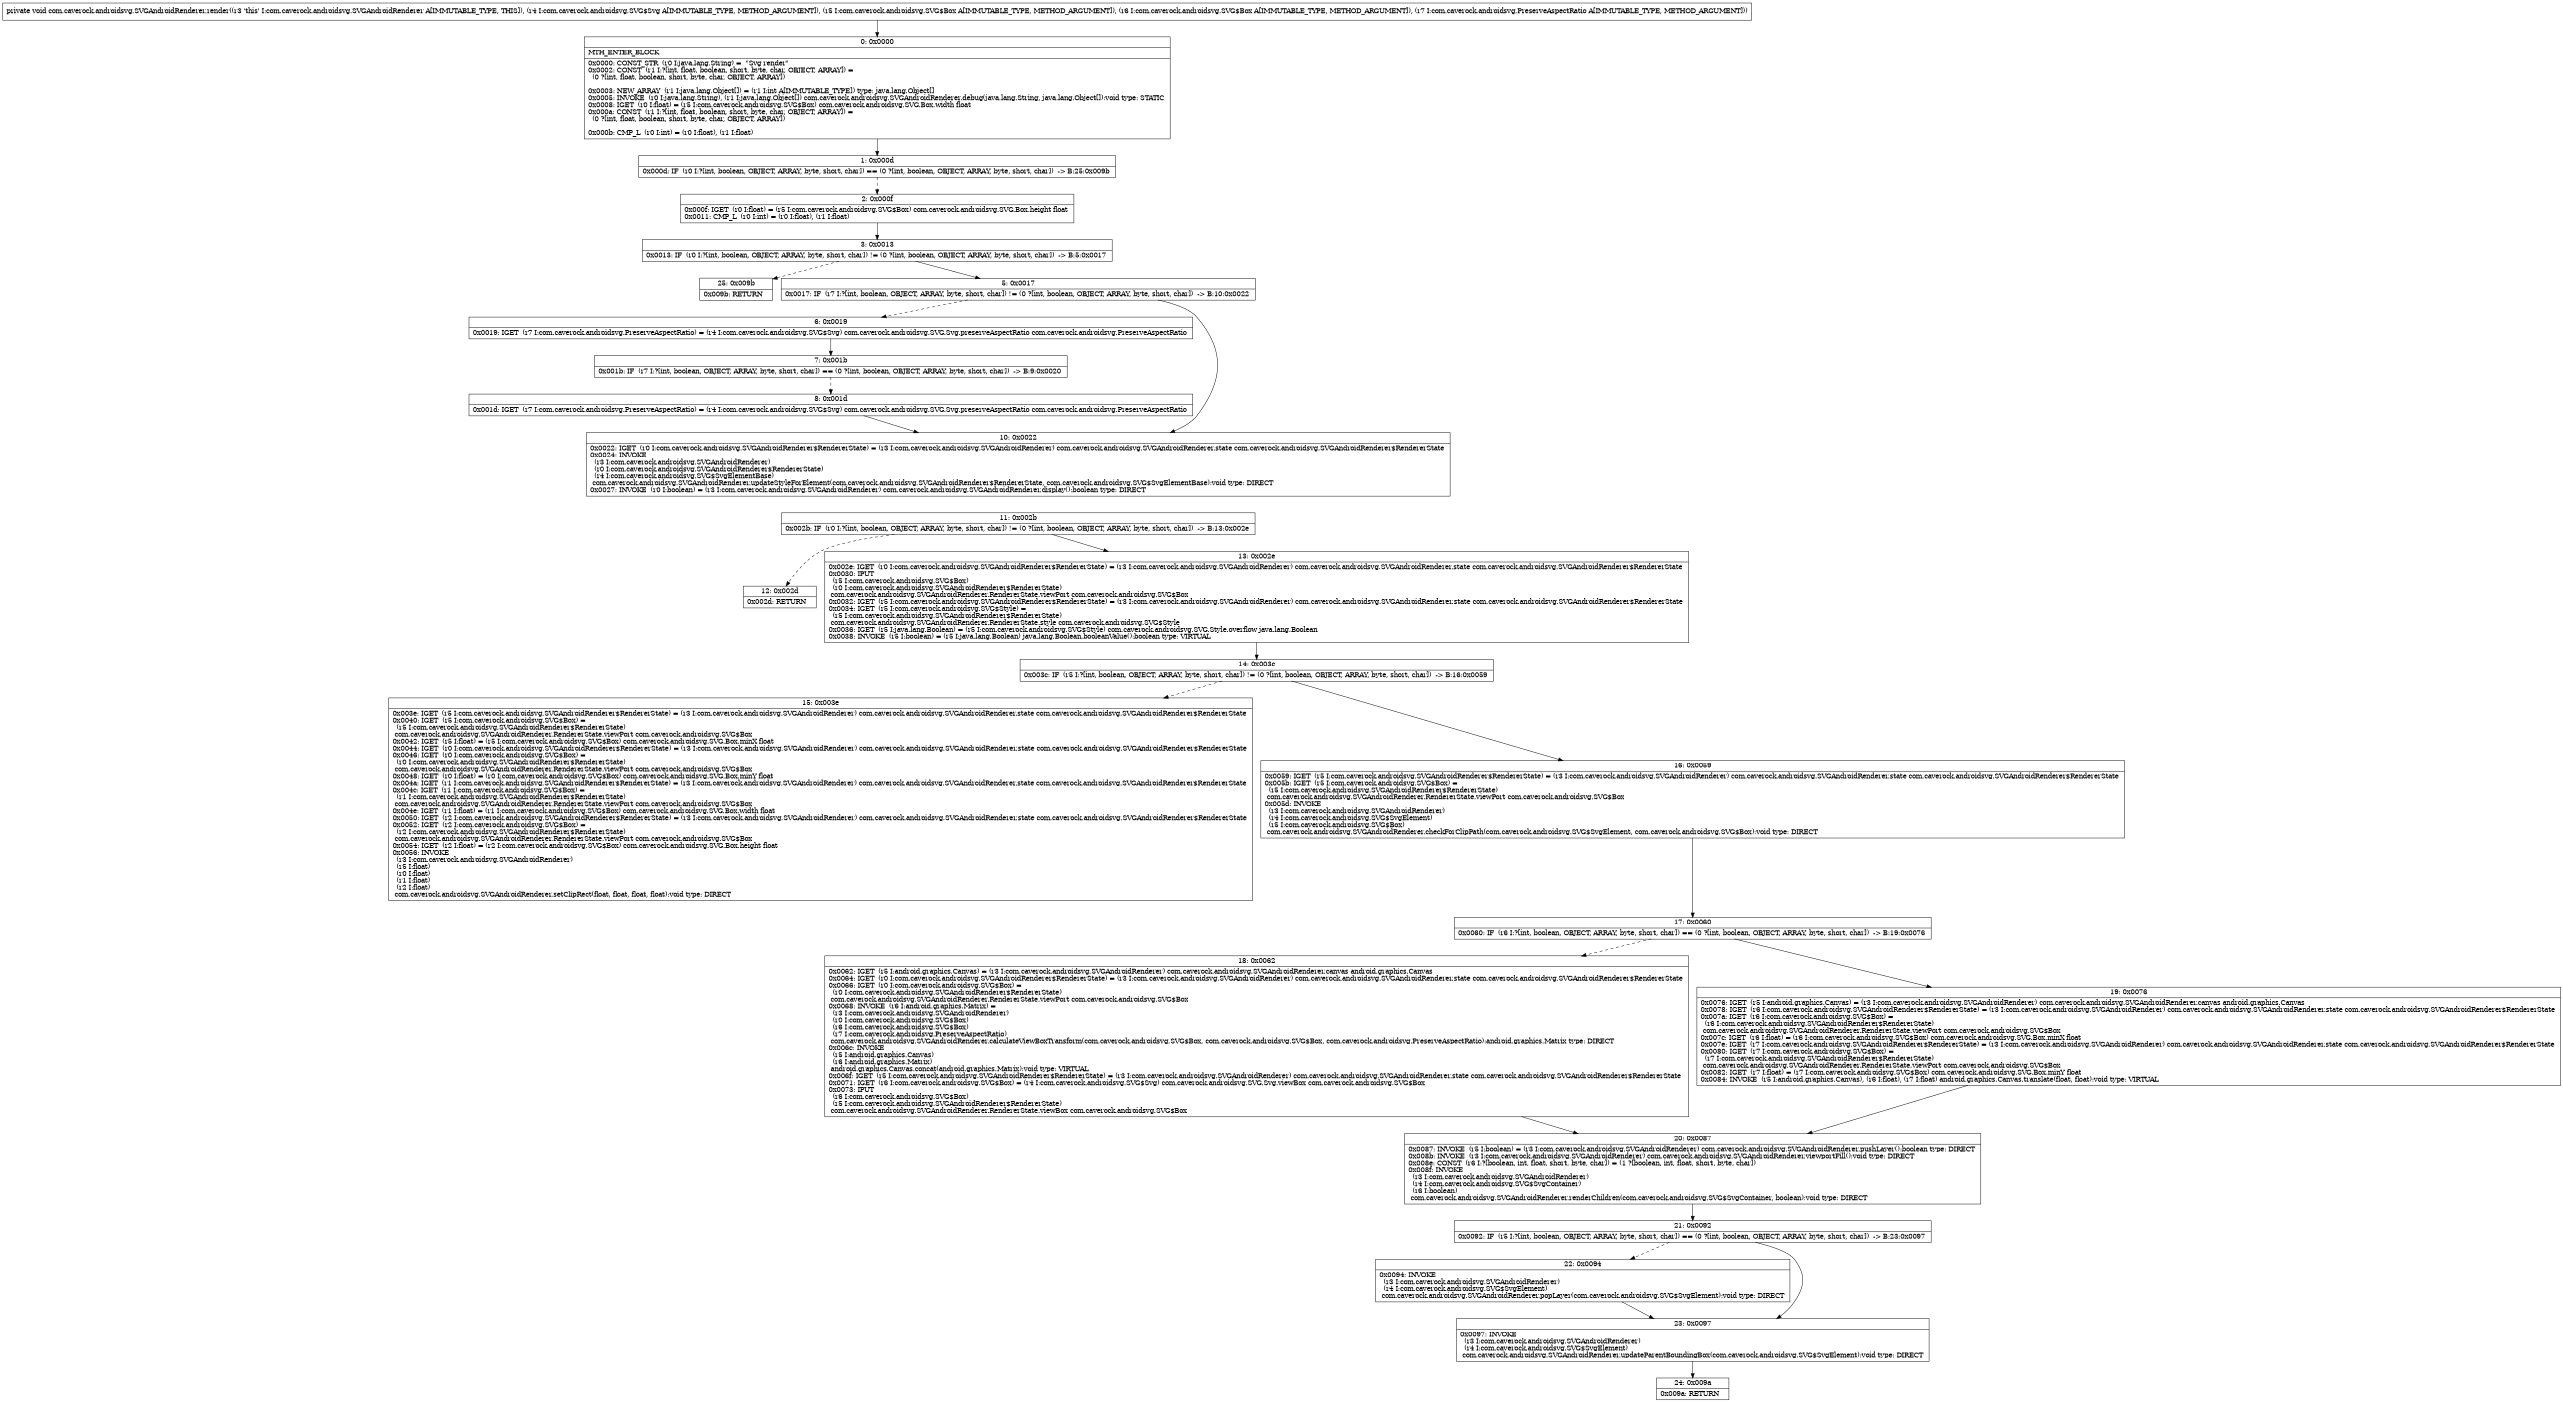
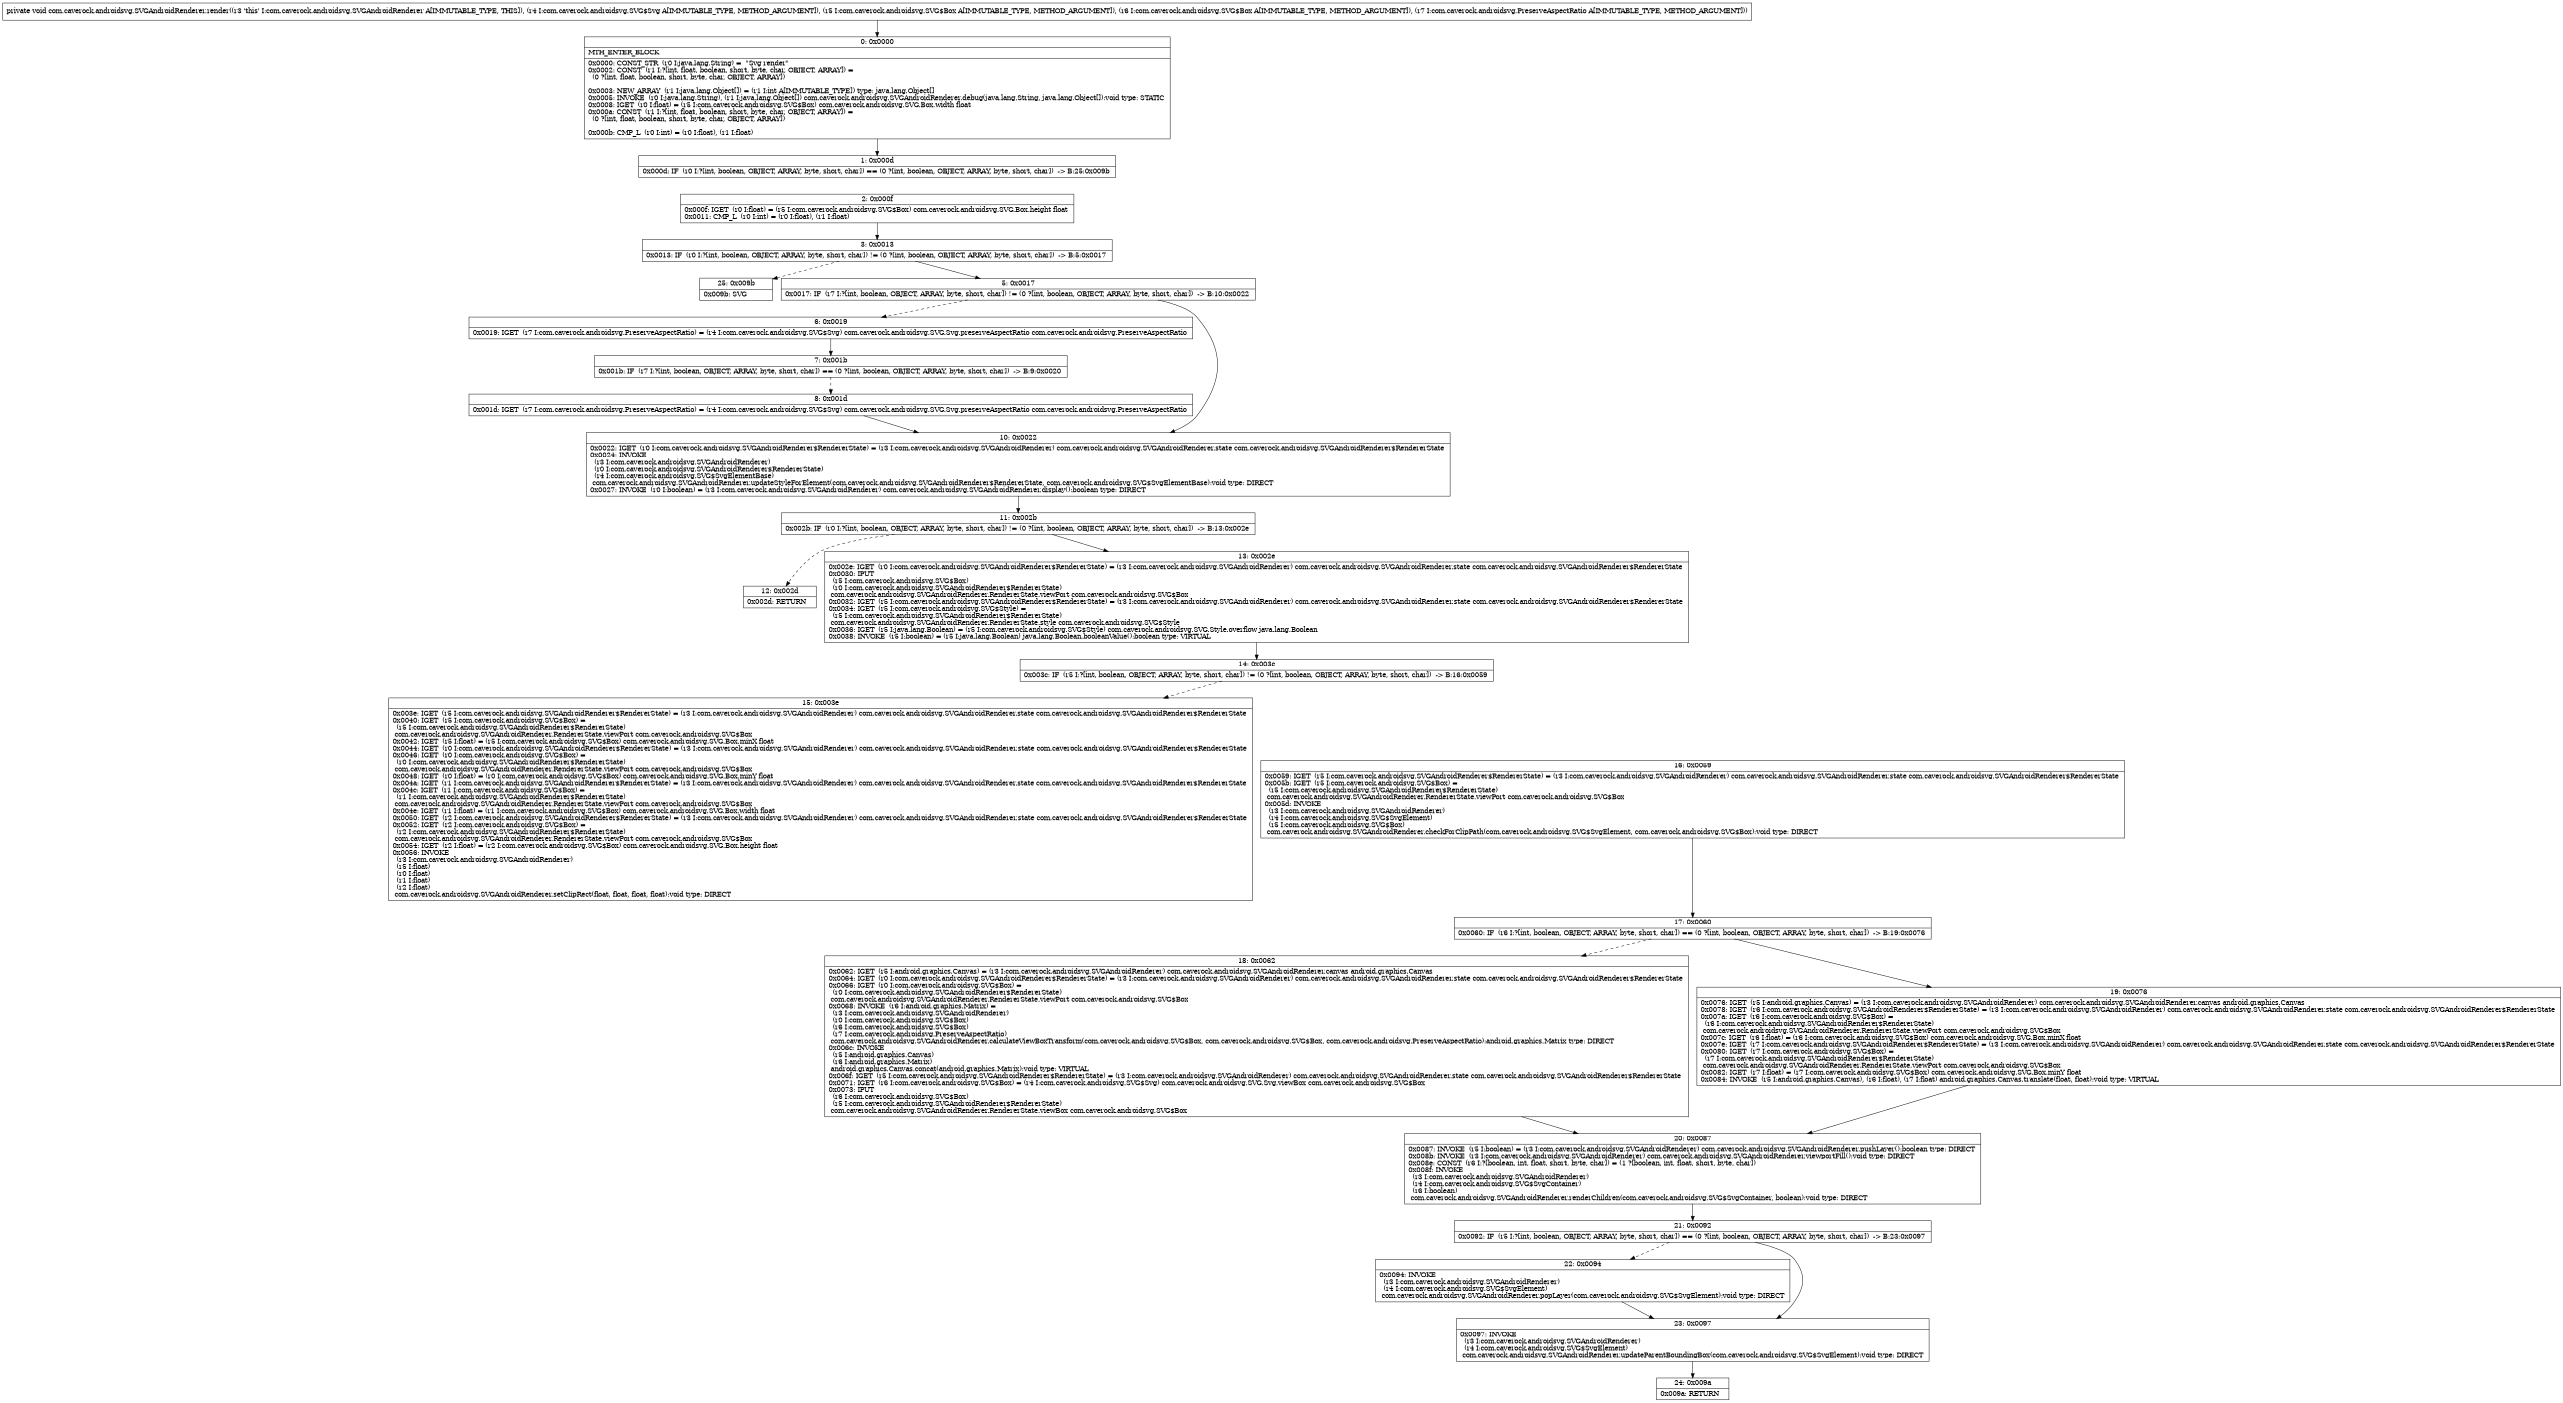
(877, 183) -> none
(736, 295) -> (728, 295)
none -> (1018, 502)
(1425, 720) -> none
